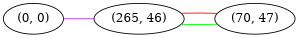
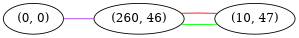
(139, 19) -> (139, 19)
(255, 19) -> (255, 19)
